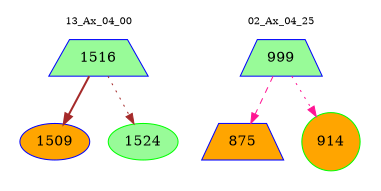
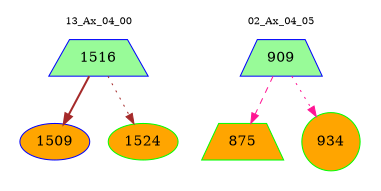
(281, 22) -> (281, 22)
(281, 58) -> (281, 58)
(143, 142) -> (143, 142)
(243, 142) -> (243, 142)
(331, 142) -> (331, 142)
